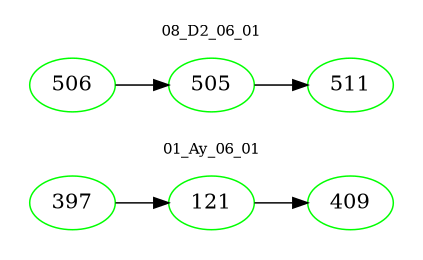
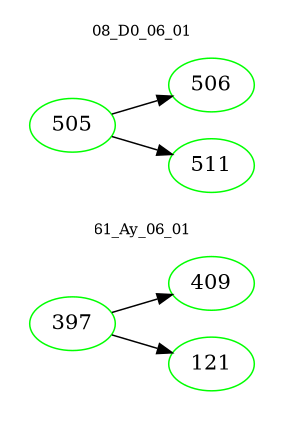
(212, 32) -> (142, 32)
(135, 85) -> (135, 107)
(212, 150) -> (142, 230)
(274, 203) -> (135, 306)
